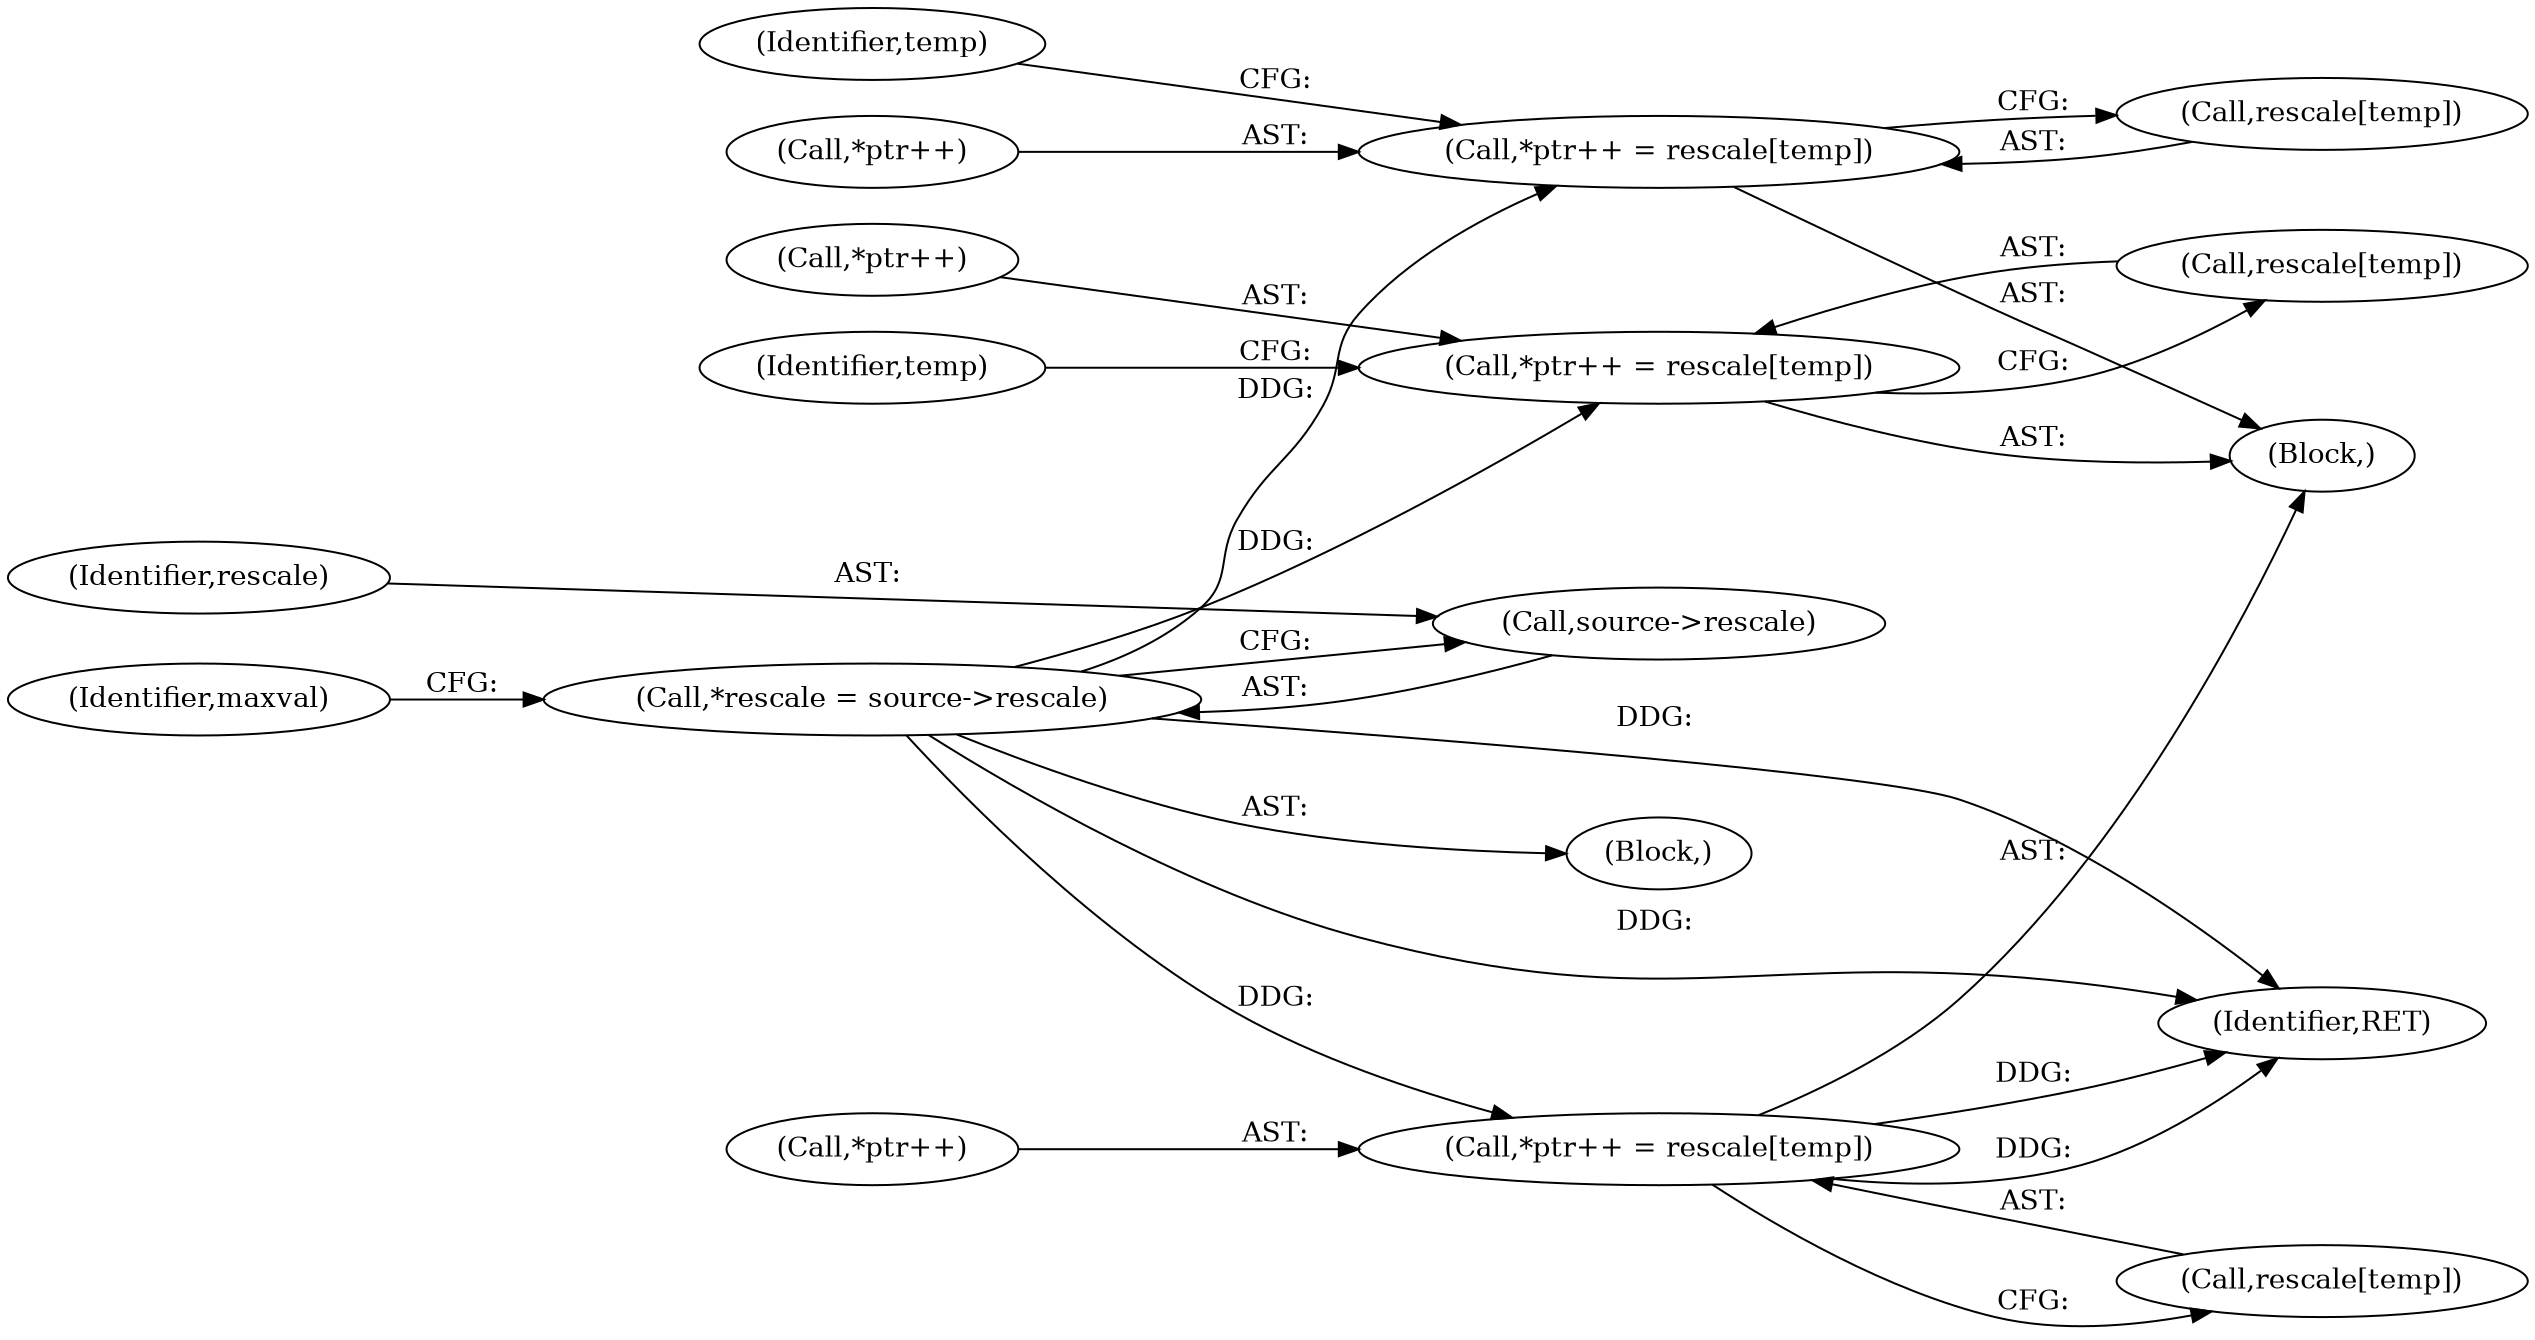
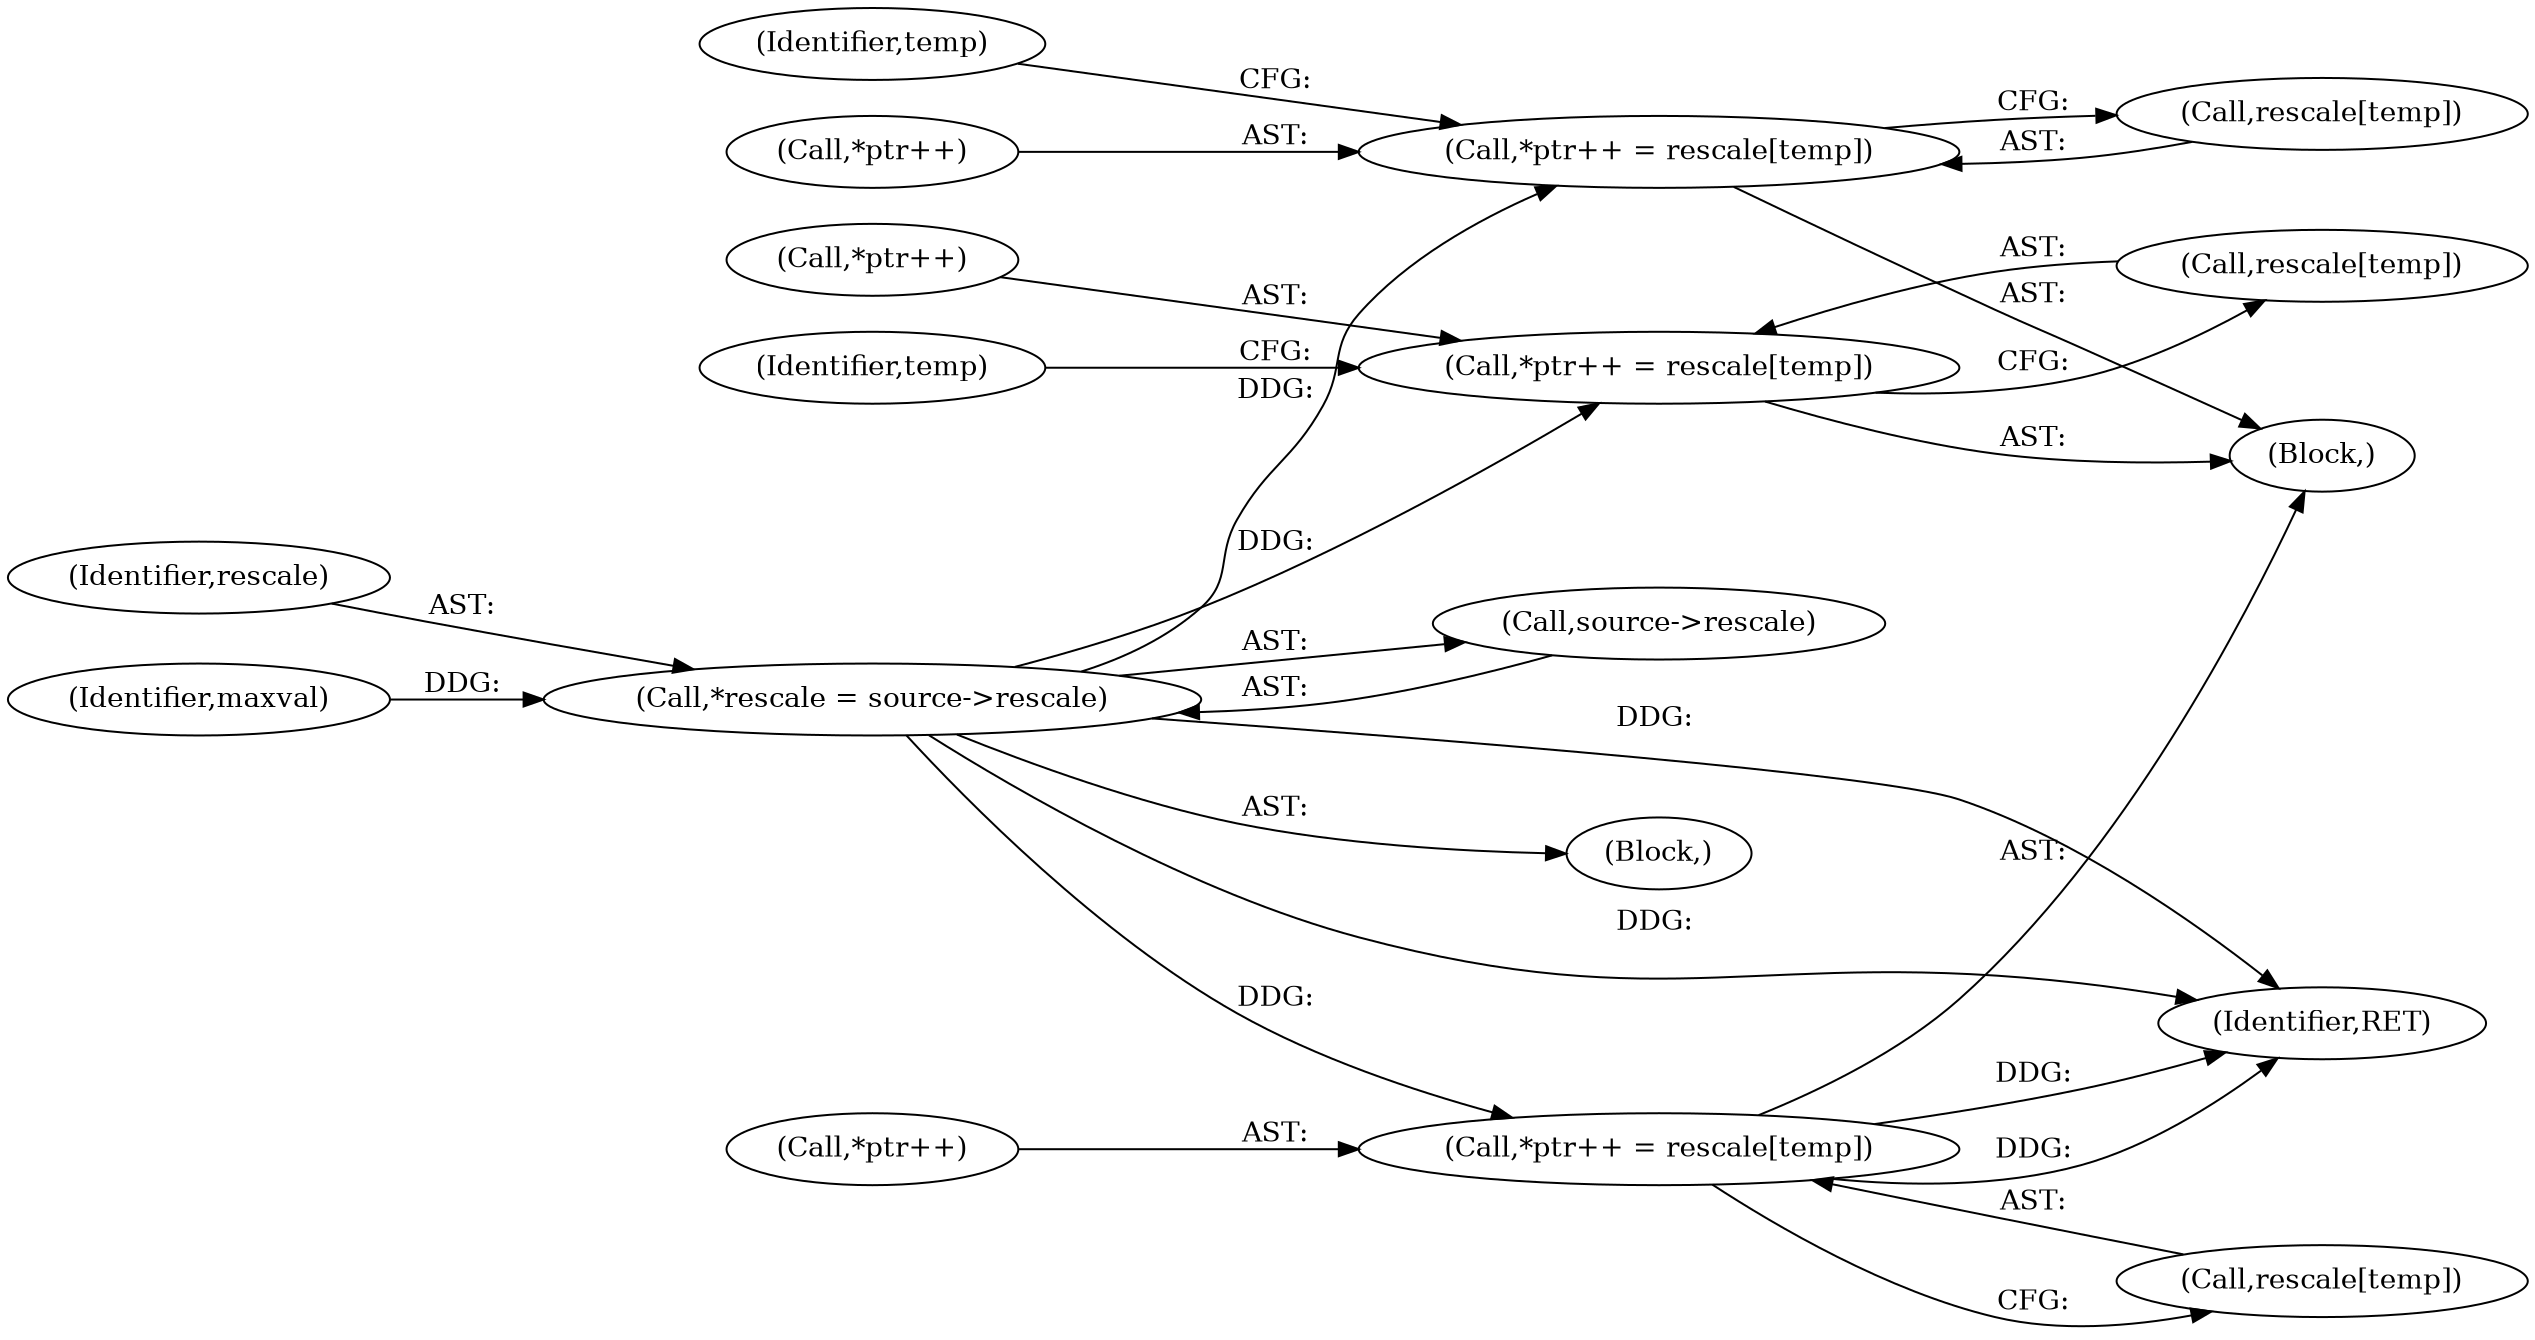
(902, 600) -> (502, 636)
(1280, 643) -> (1280, 643)
(467, 685) -> (467, 685)
